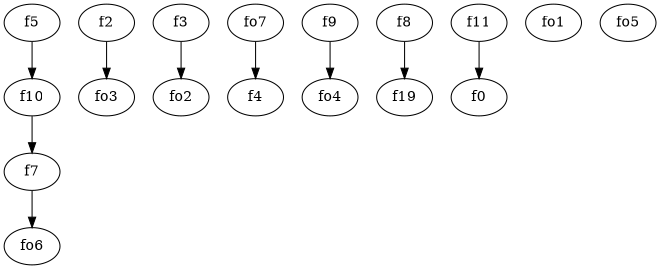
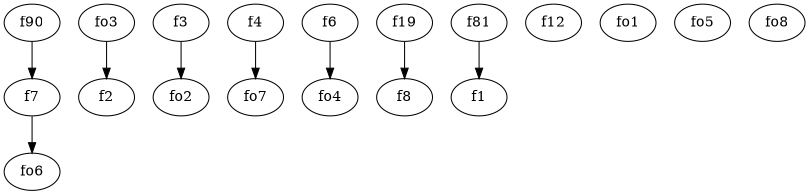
(32, 23) -> none
(330, 23) -> (330, 23)
(479, 23) -> (479, 23)
none -> (554, 23)
none -> (777, 23)
(107, 55) -> (107, 55)
(256, 55) -> (256, 55)
(405, 55) -> (405, 55)
(32, 97) -> (32, 23)
(479, 97) -> (479, 97)
